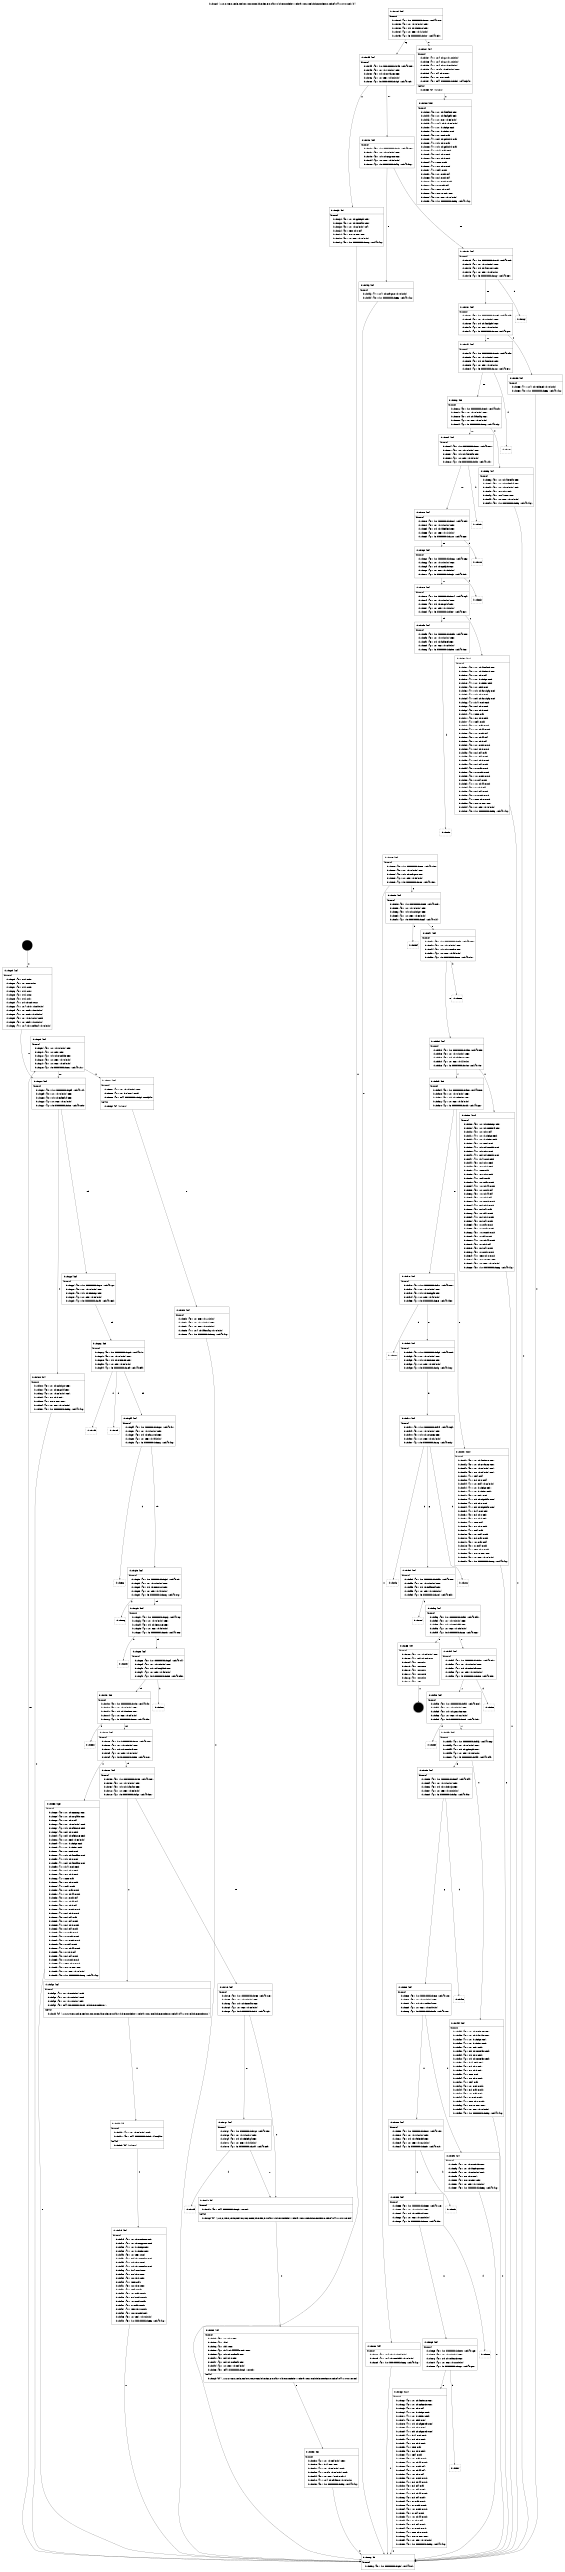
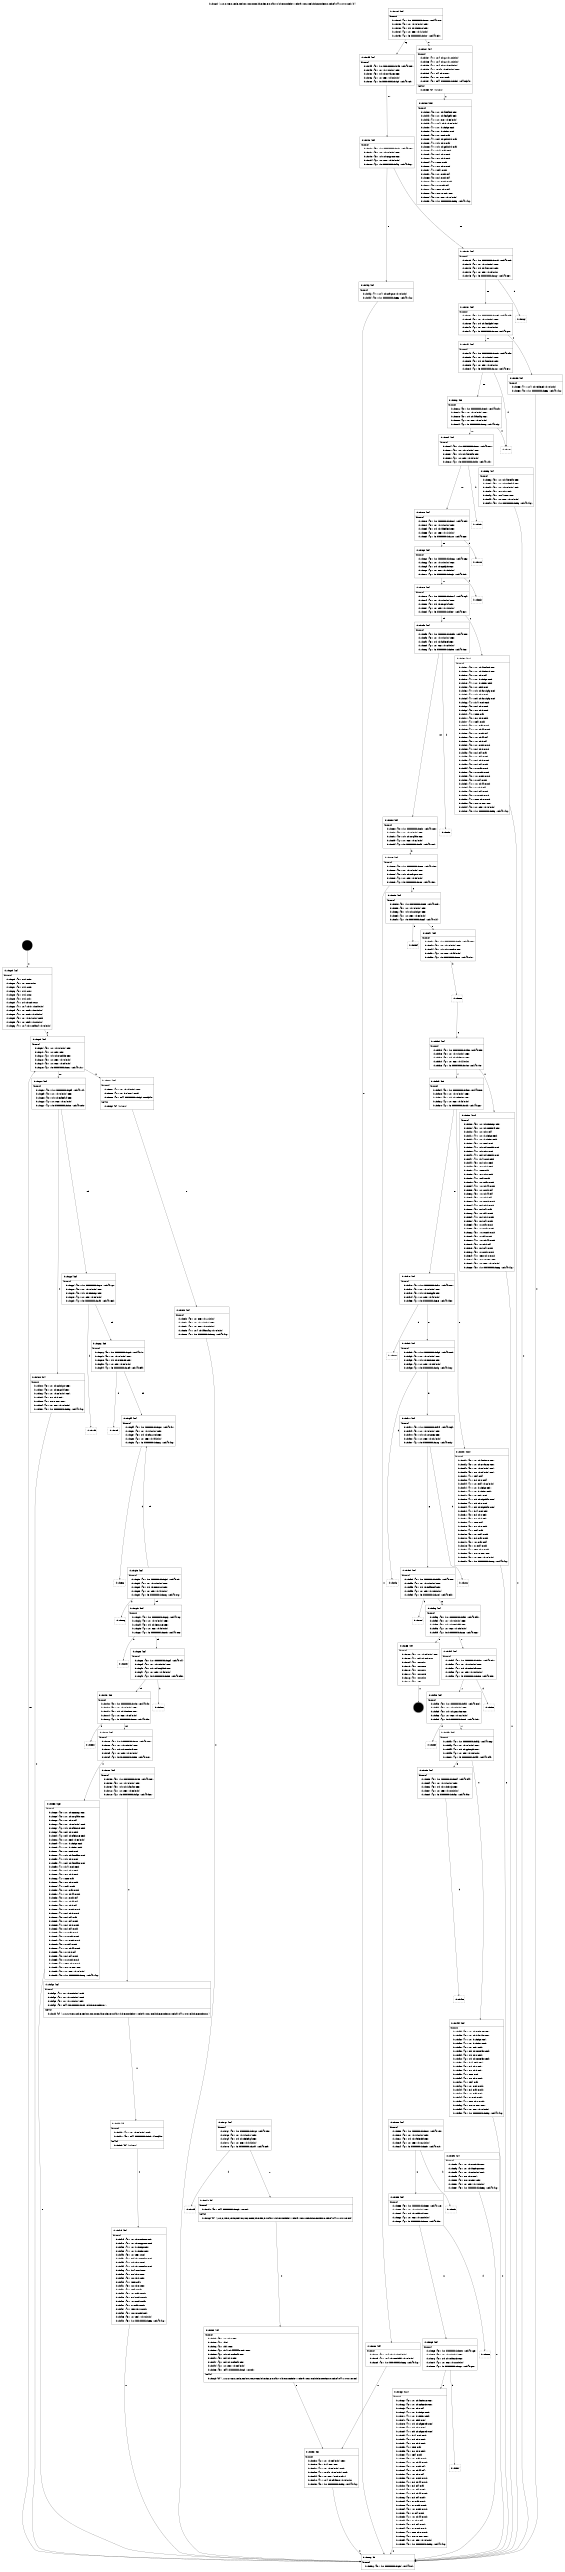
(356, 227) -> none
(498, 447) -> (503, 436)
none -> (410, 832)
(446, 999) -> (457, 1019)
(22, 1055) -> (46, 1032)
(103, 1399) -> (88, 1365)
(155, 1506) -> (143, 1508)
(409, 1512) -> (388, 1472)
none -> (440, 1601)
(126, 1763) -> none
(245, 2000) -> none
(424, 2000) -> none
(387, 2460) -> (365, 2407)
